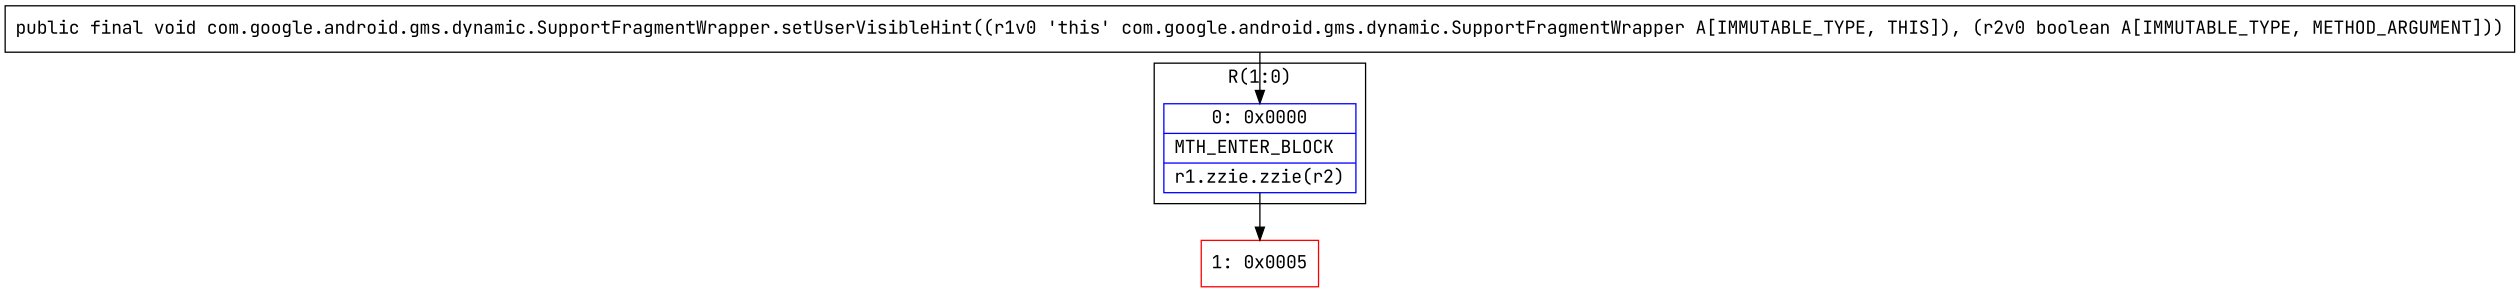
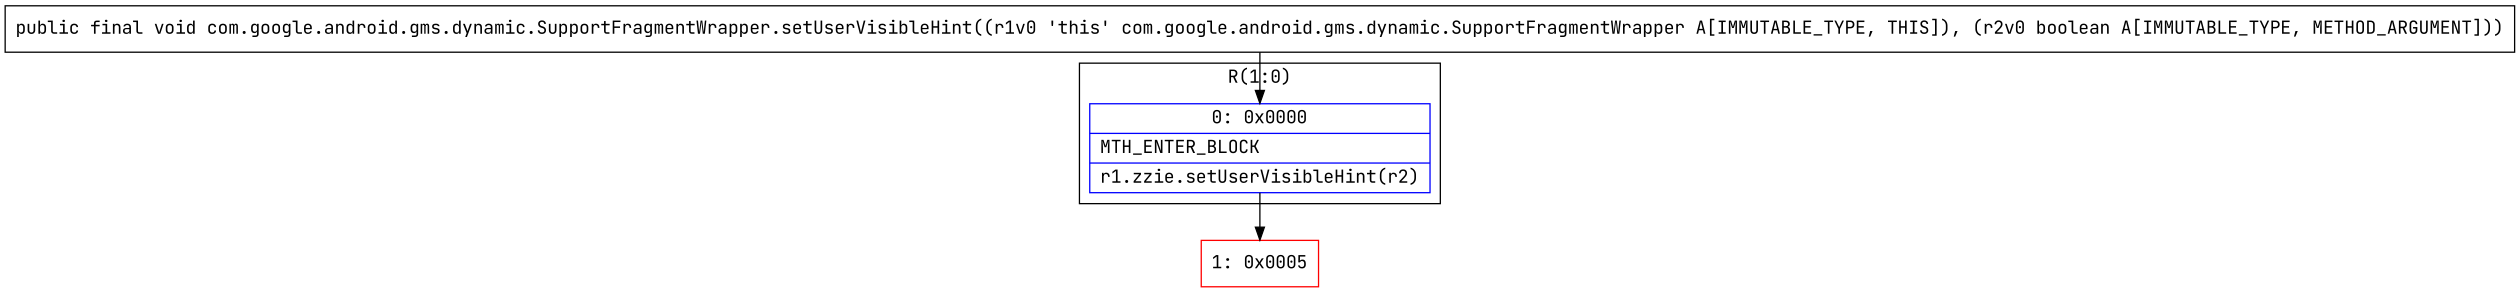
(1260, 177) -> (1260, 177)
